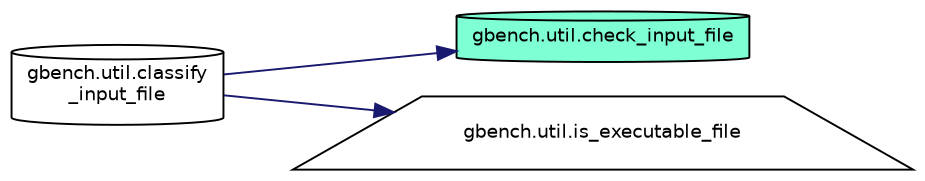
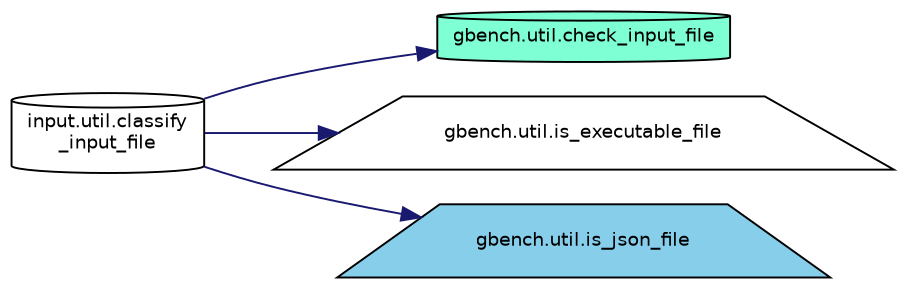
(118, 85) -> (108, 133)
none -> (584, 241)
